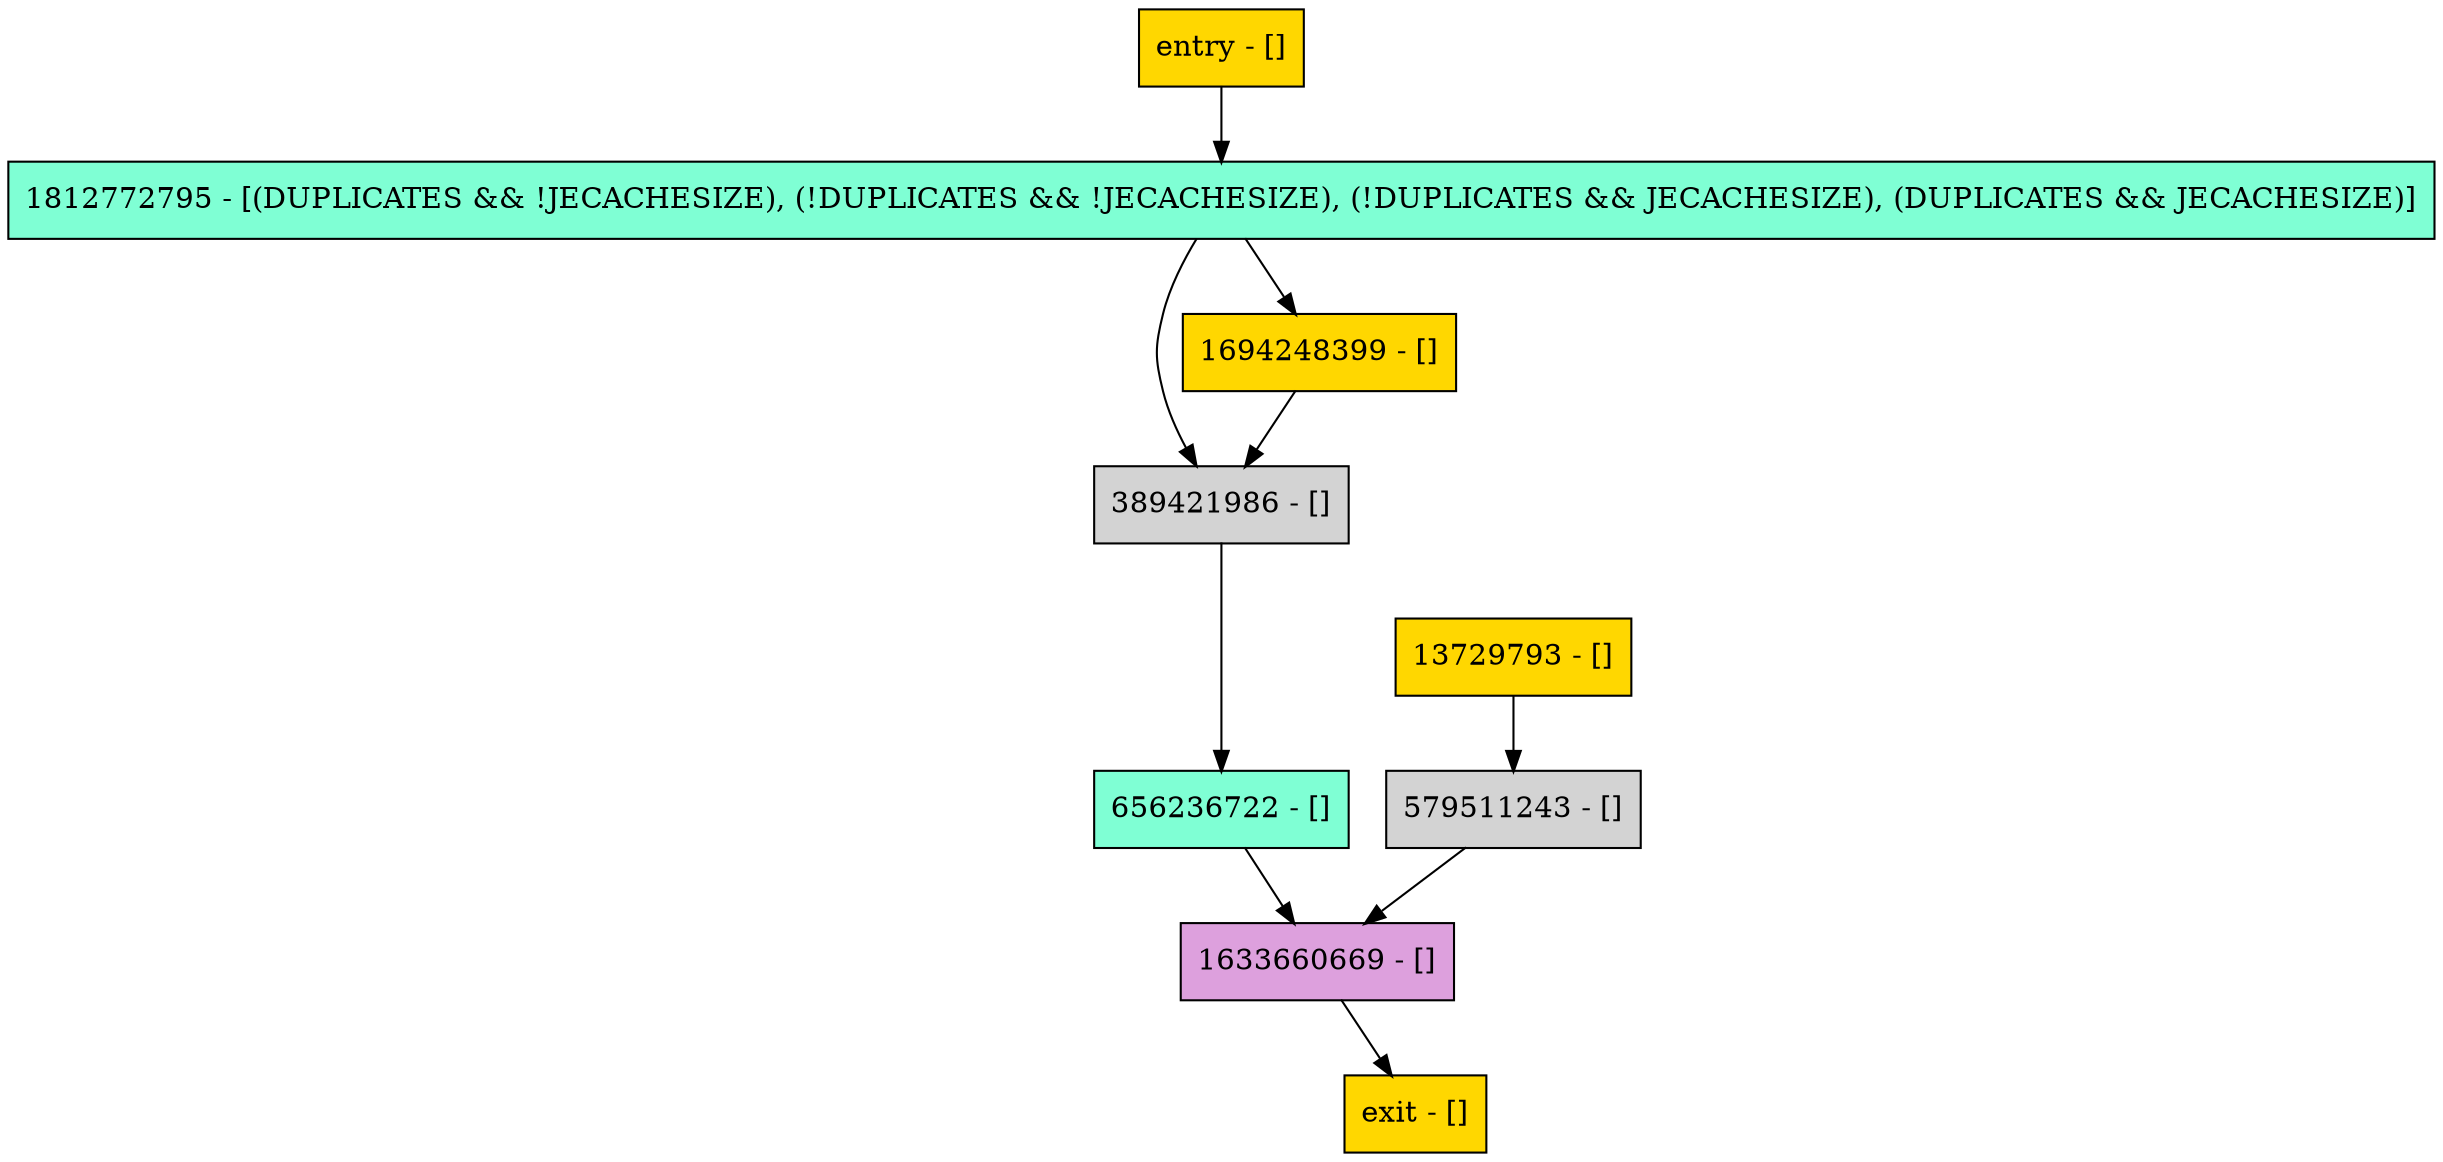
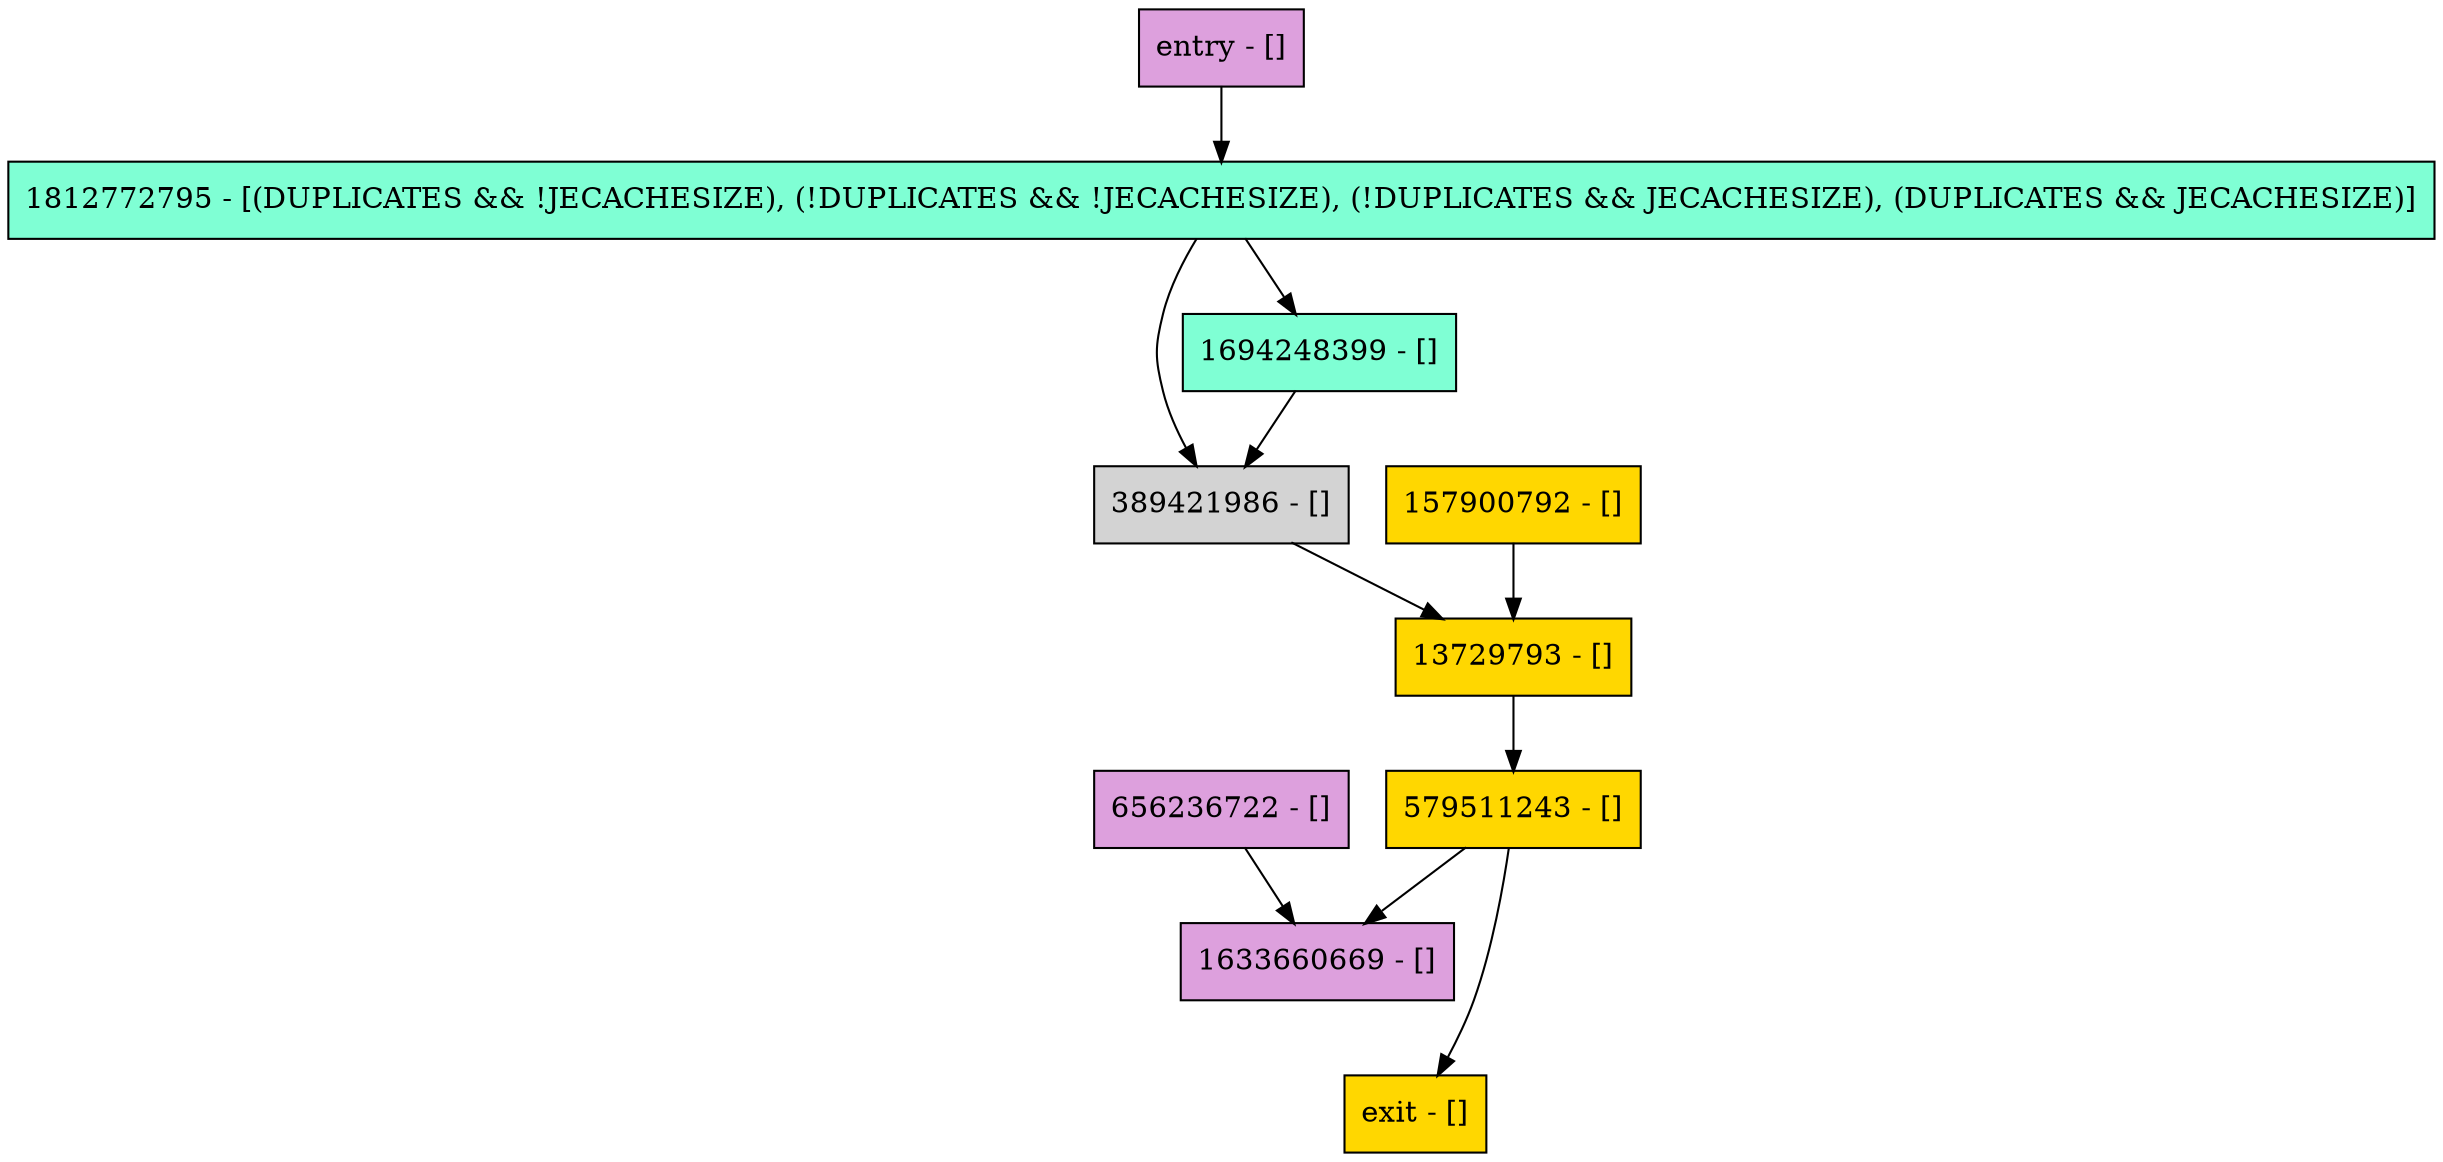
(1221, 48) -> (1221, 48)
(1319, 353) -> (1319, 353)
none -> (1513, 505)
(1221, 646) -> (1358, 576)
(1221, 809) -> (1221, 809)
(1513, 809) -> (1513, 809)
(1361, 1029) -> (1488, 955)
